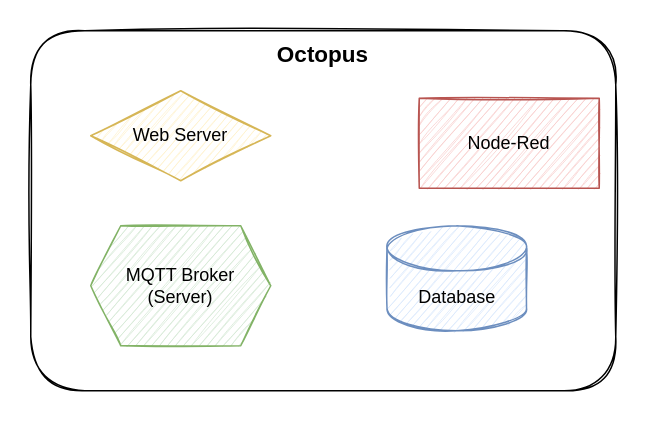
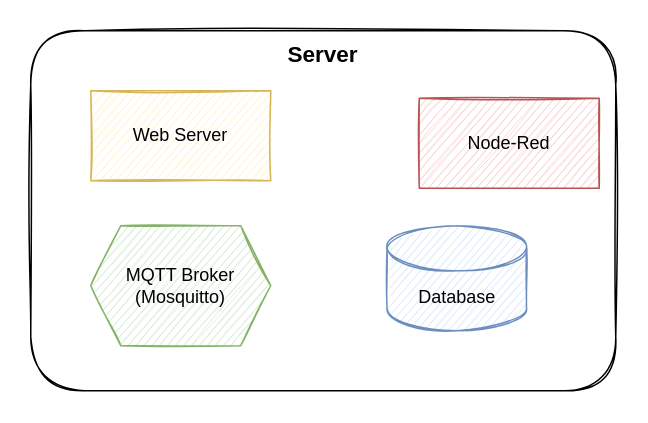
(323, 53) -> (323, 53)
(181, 136) -> (181, 136)
(181, 286) -> (181, 286)
